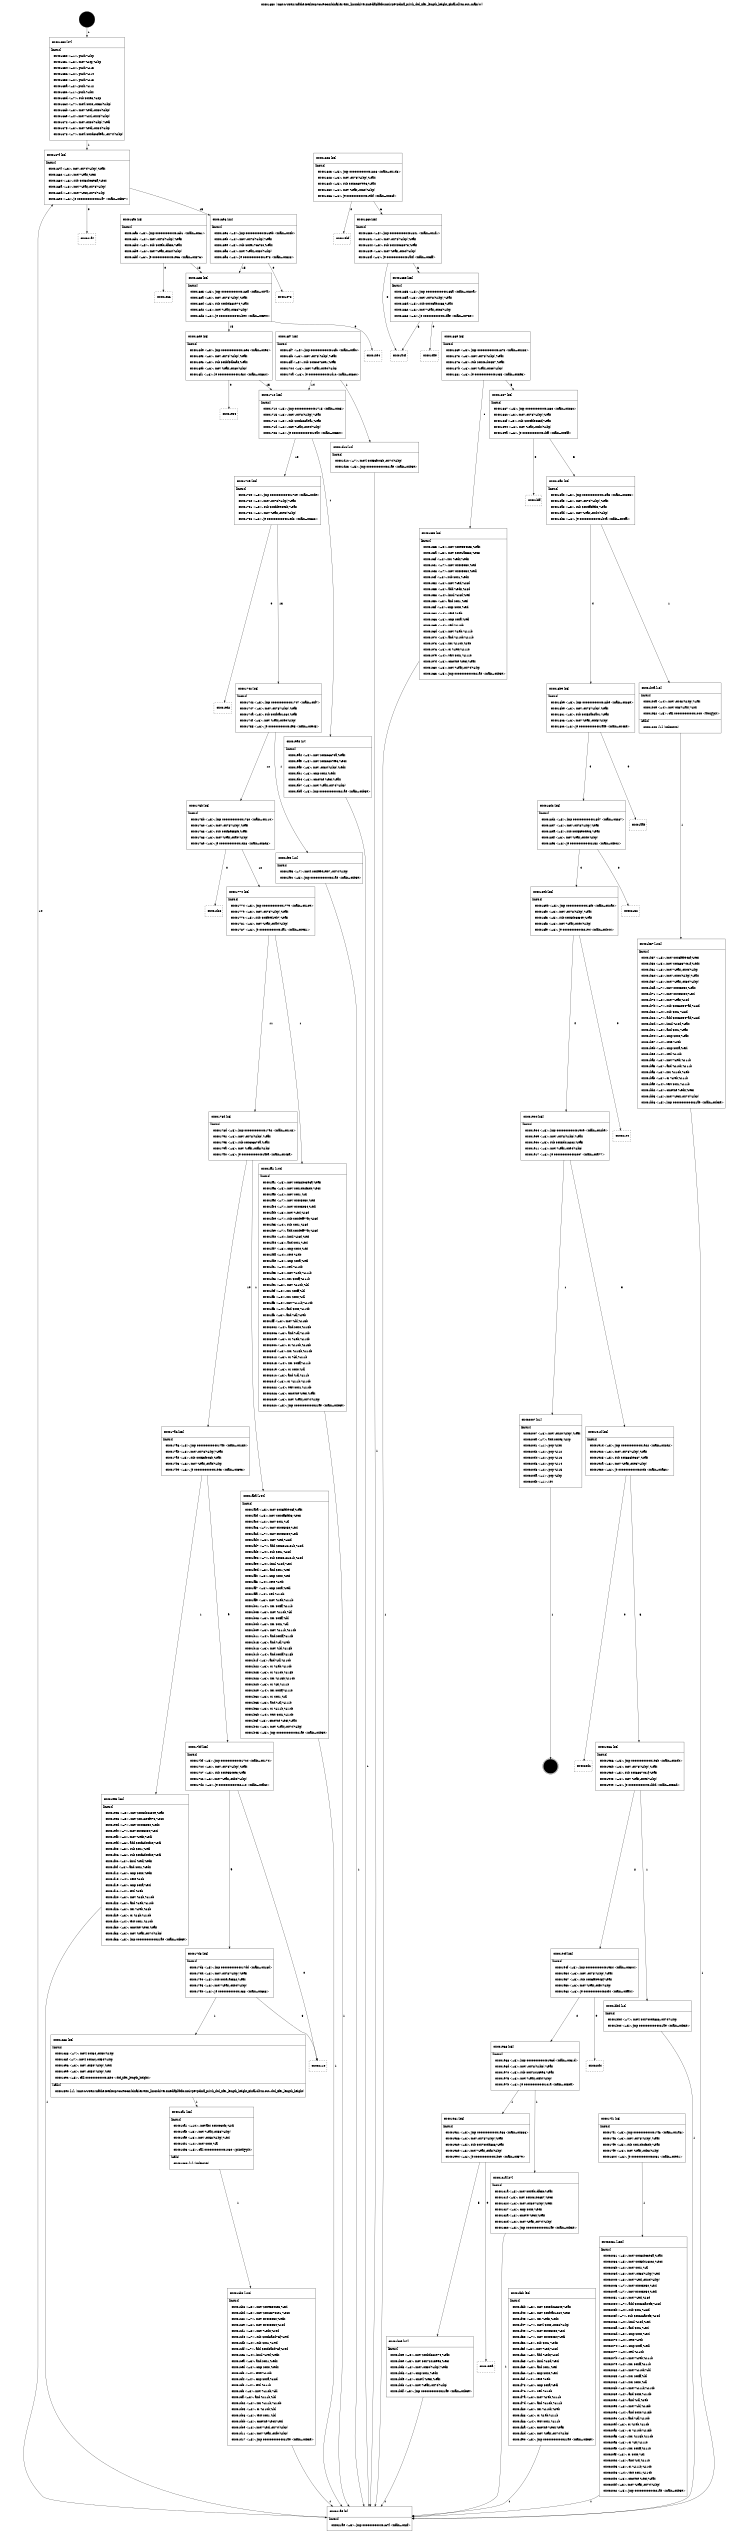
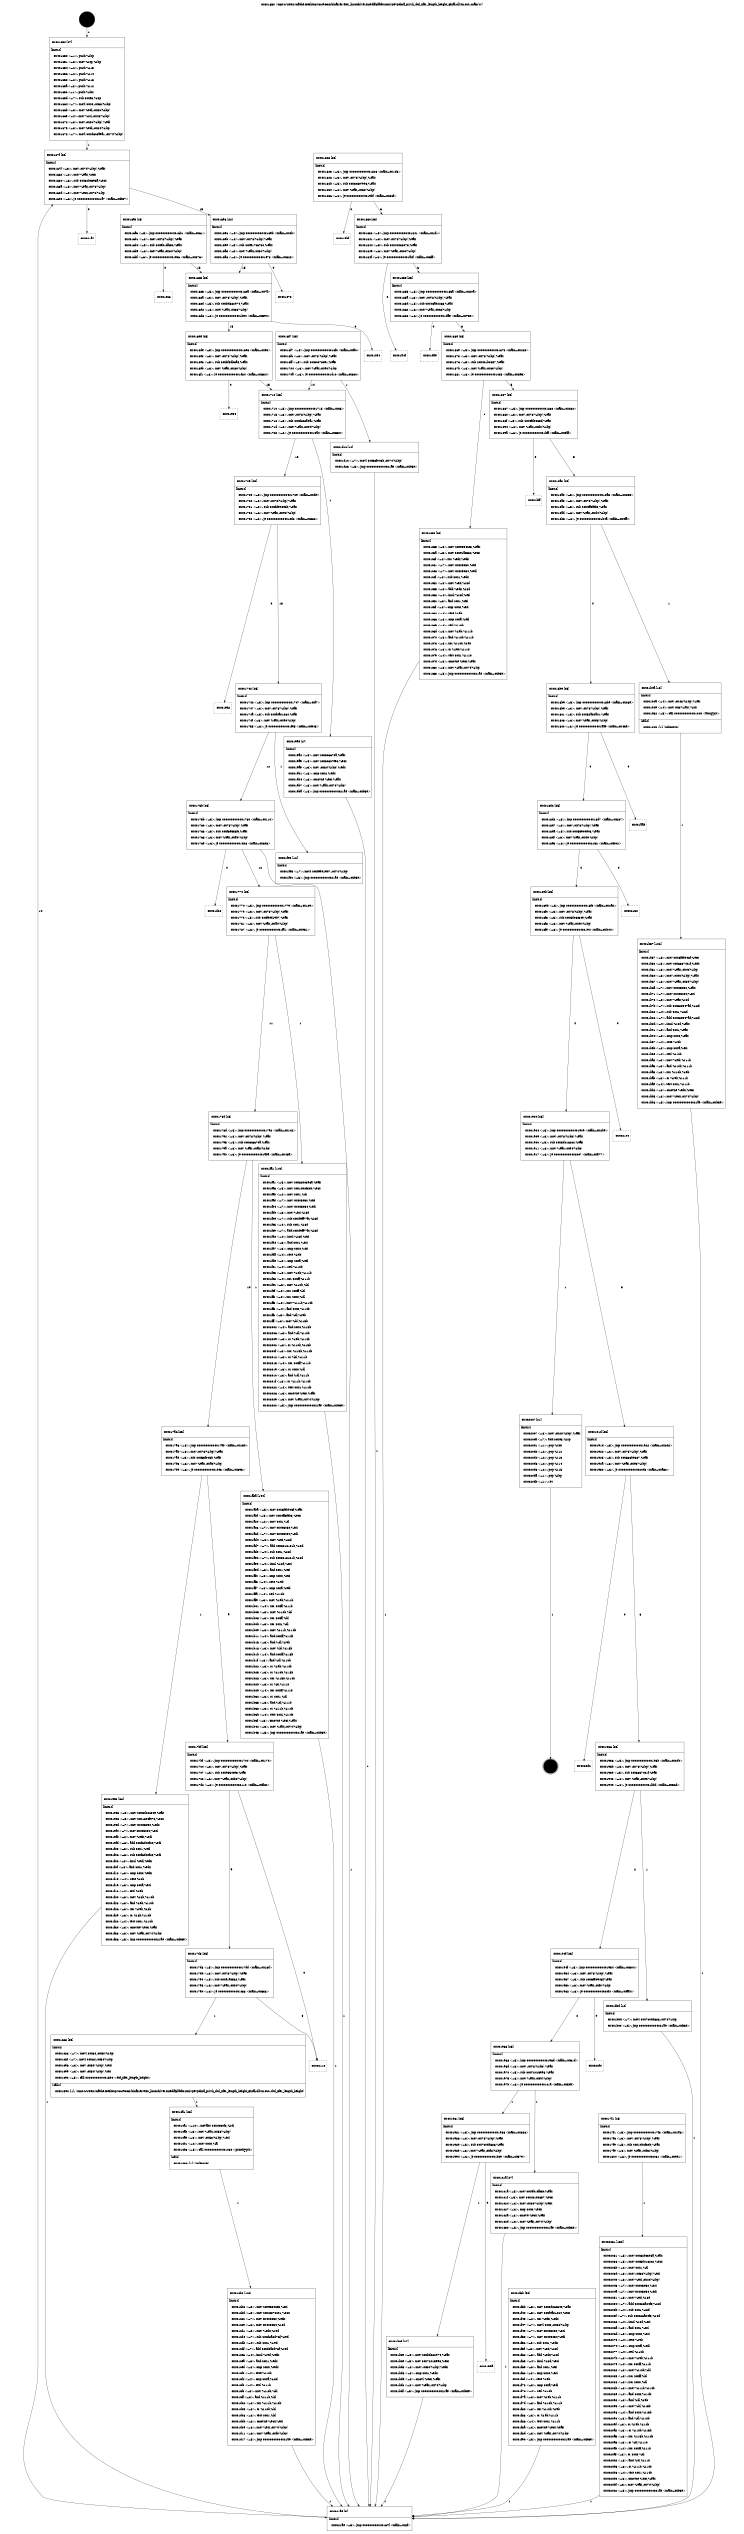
(411, 335) -> (460, 326)
(357, 1692) -> (349, 1655)
(478, 2203) -> (478, 2203)
